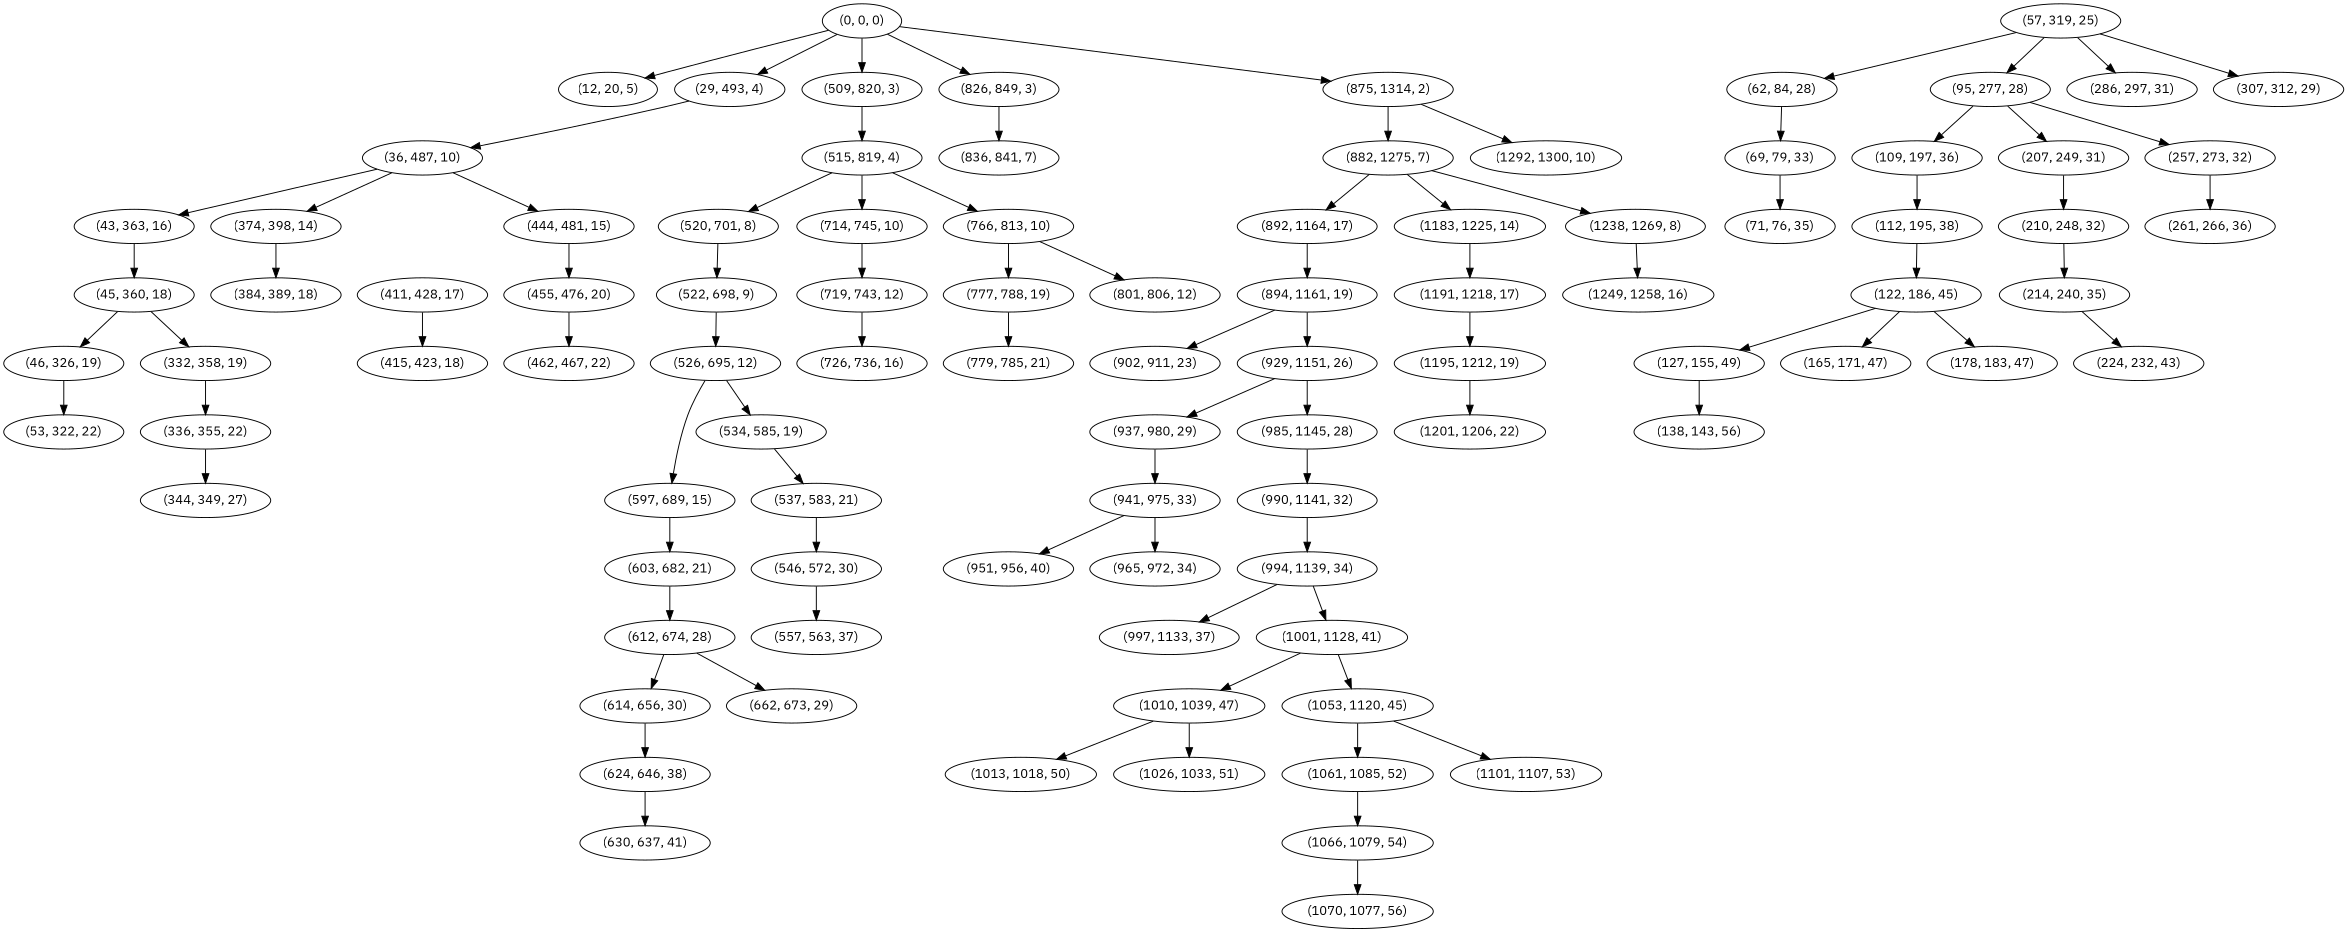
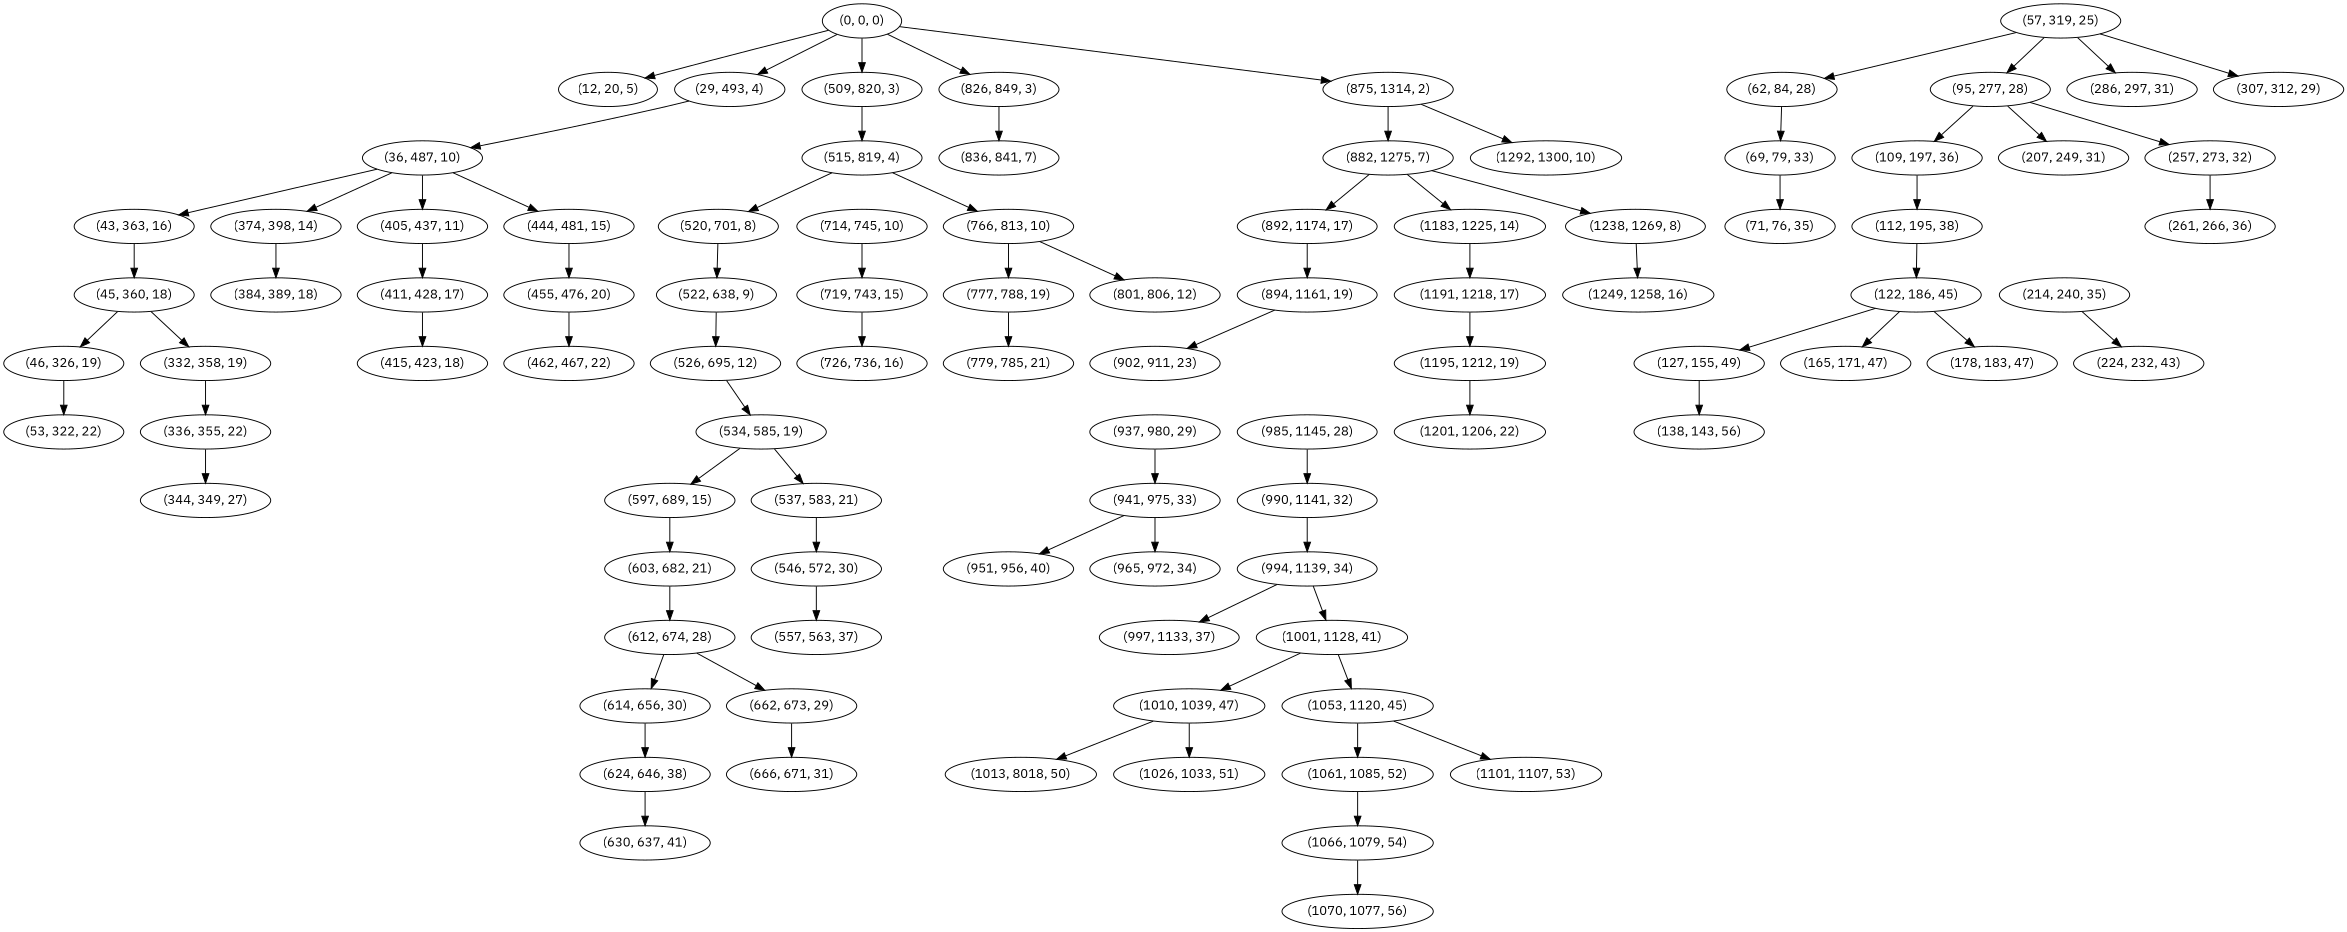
(862, 188) -> none
none -> (422, 226)
(1307, 226) -> (1307, 226)
(2064, 226) -> none
(716, 295) -> (716, 295)
(862, 295) -> (862, 295)
(1307, 363) -> none
(684, 425) -> (719, 463)
none -> (792, 774)
(1021, 774) -> (1021, 774)
